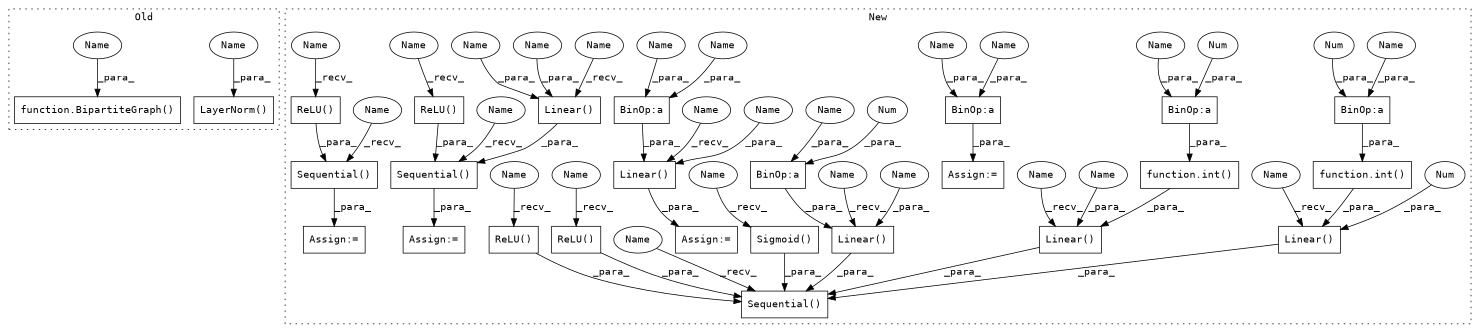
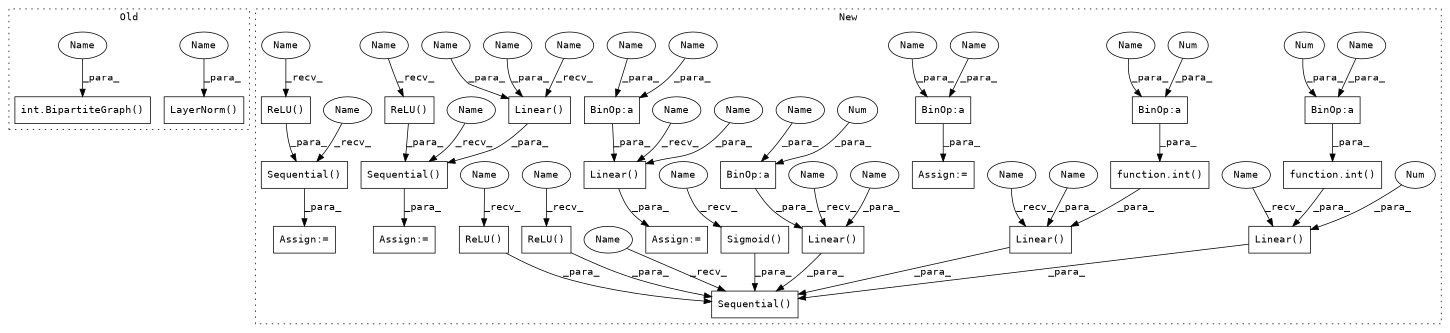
(98, 110) -> (83, 110)
